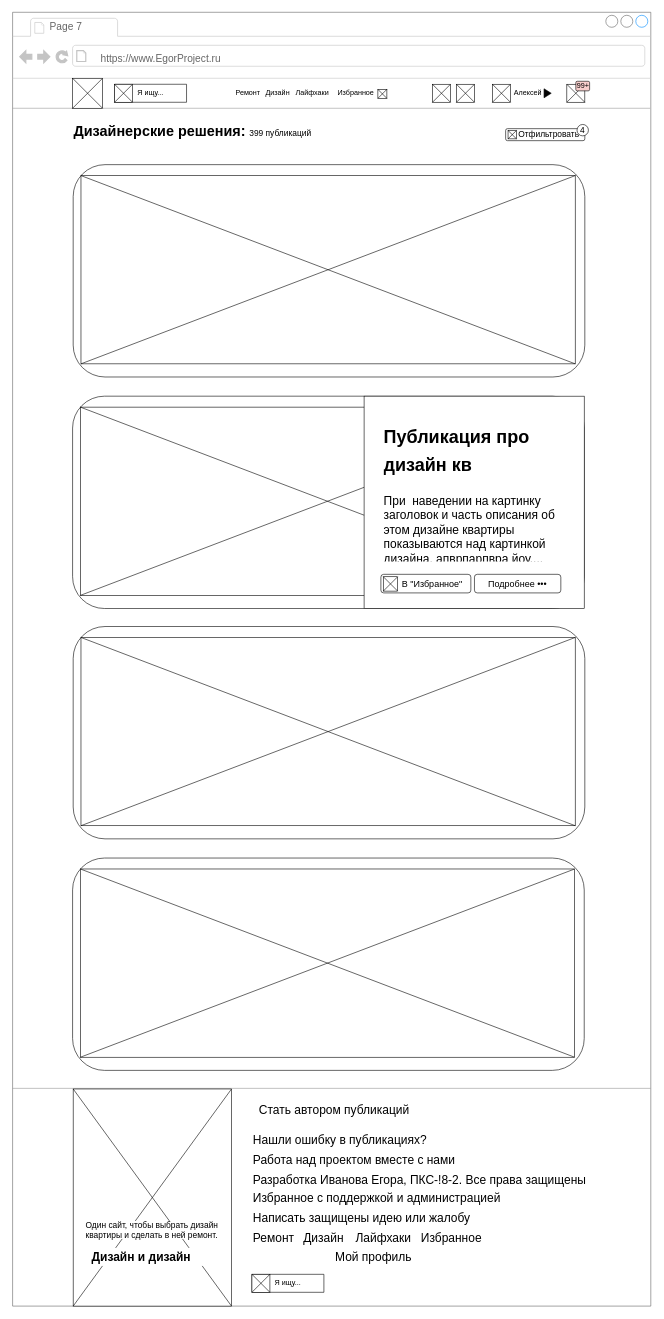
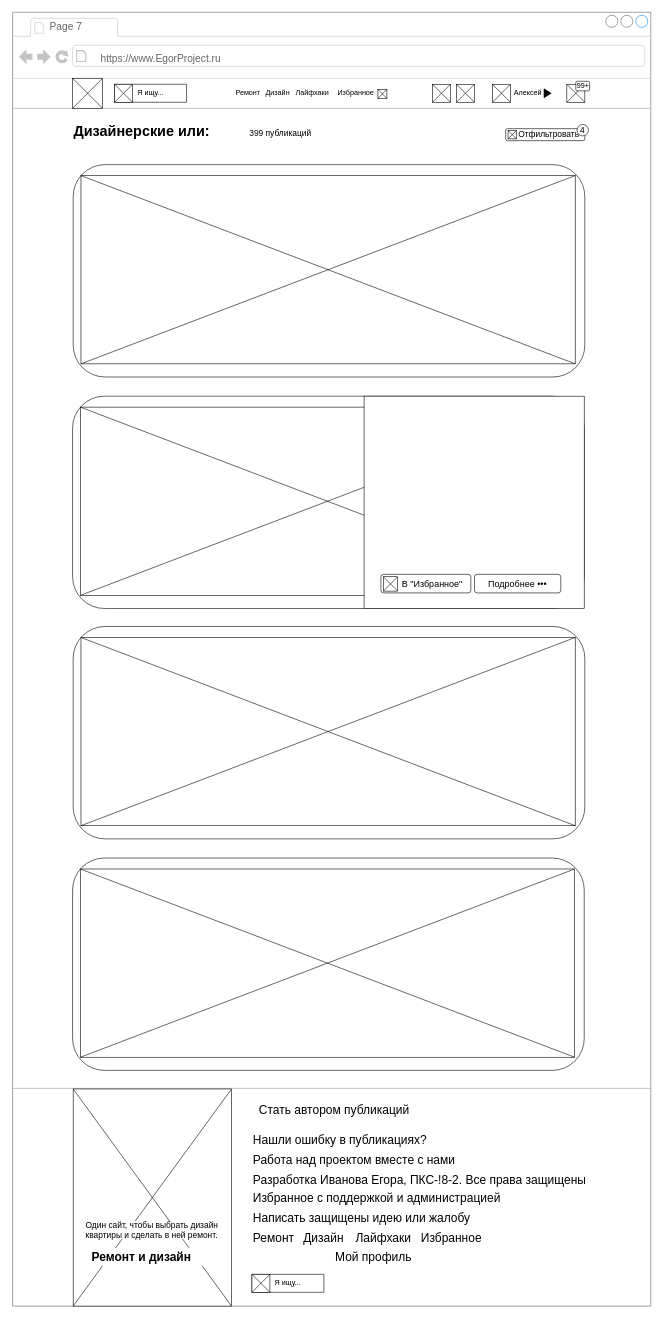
(583, 86) -> (583, 86)
(114, 132) -> (106, 132)
(476, 486) -> none
(125, 1257) -> (125, 1257)
